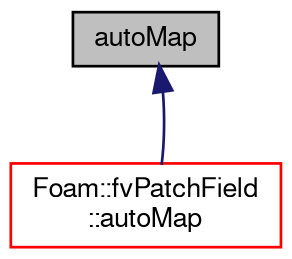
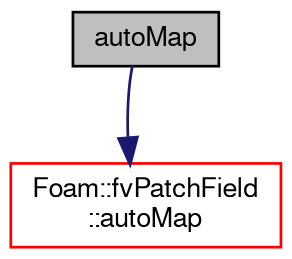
(164, 128) -> (128, 101)
